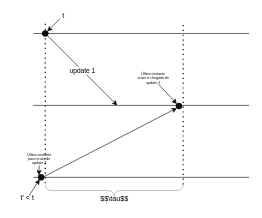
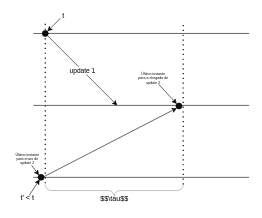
(154, 78) -> (154, 78)
(39, 159) -> (27, 159)
